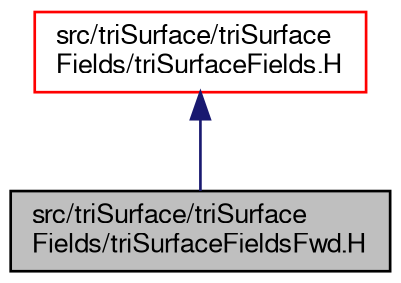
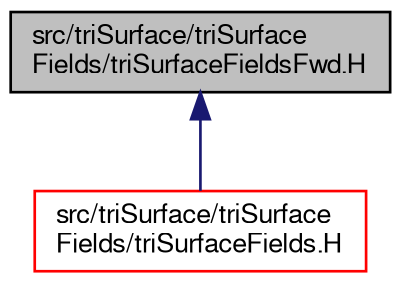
(200, 155) -> (200, 155)
